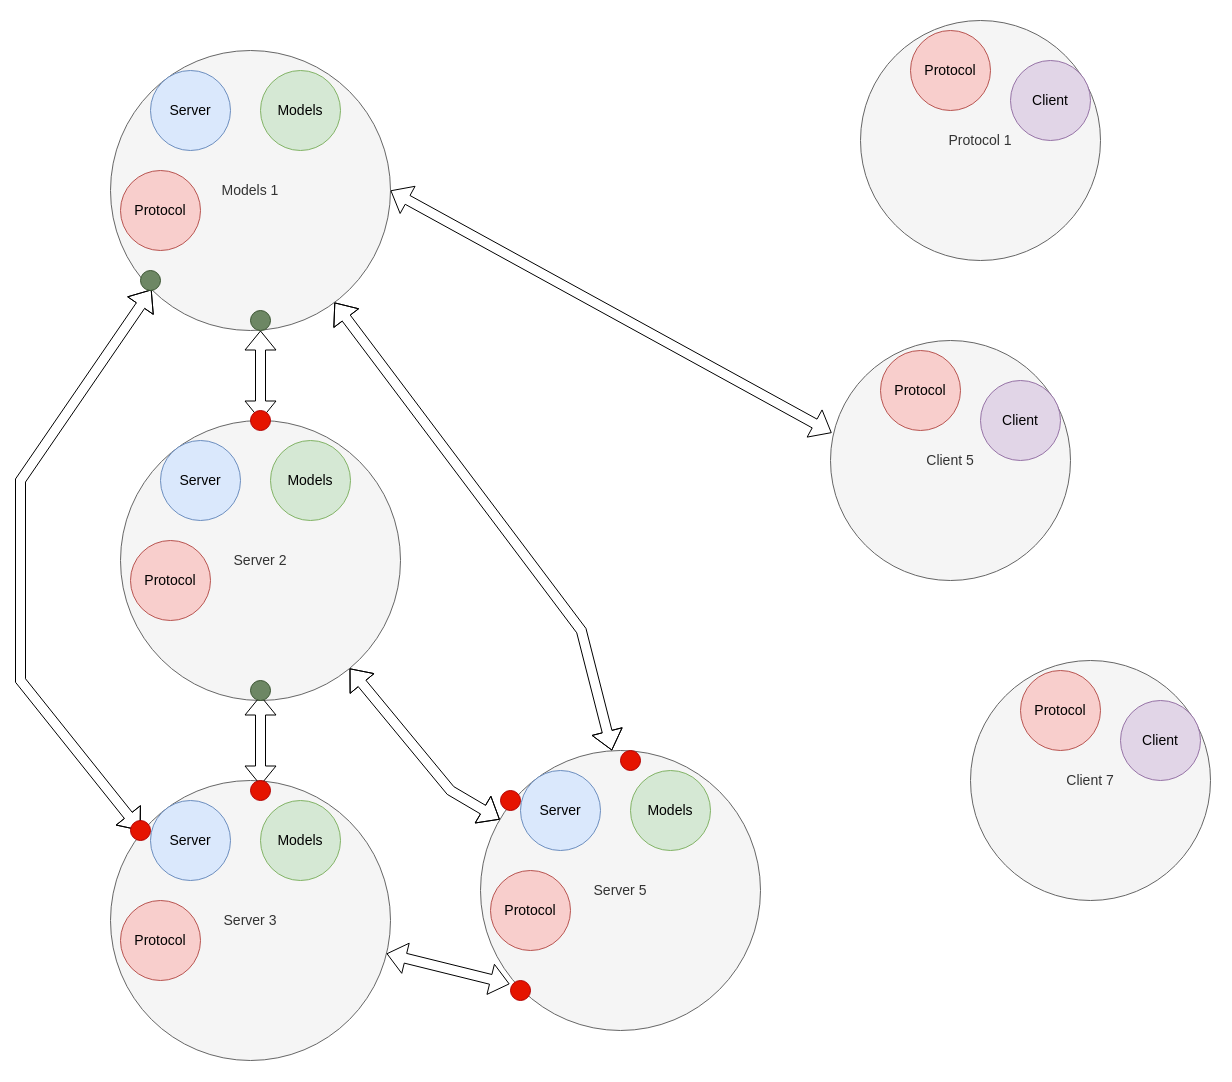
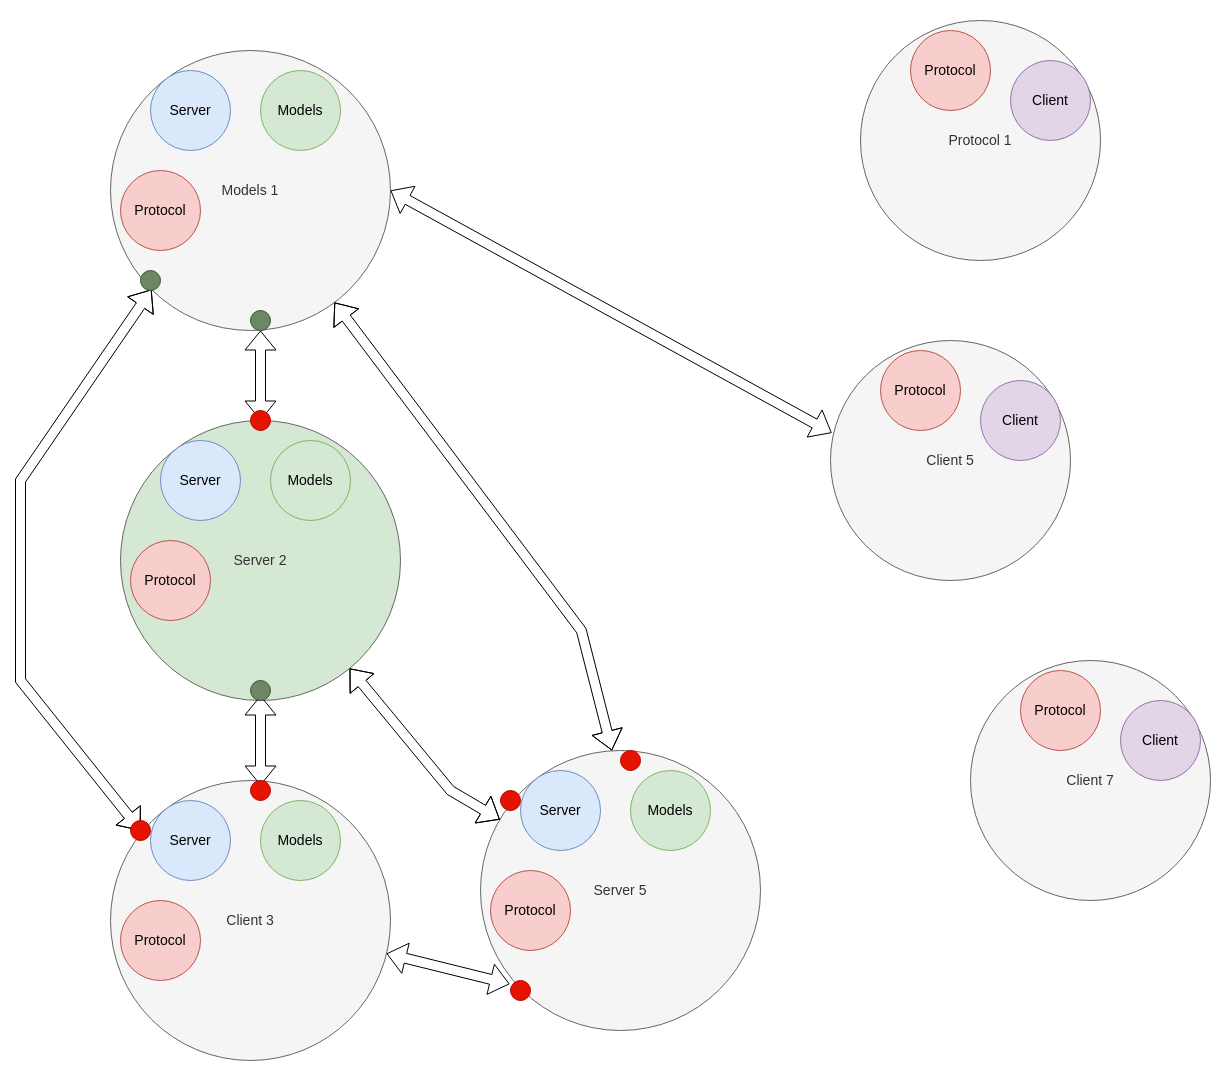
(261, 561) -> (261, 561)
(251, 921) -> (251, 921)
